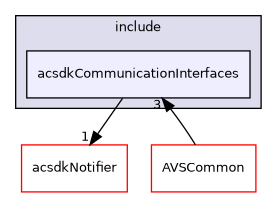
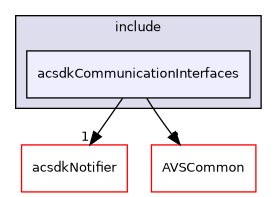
(183, 127) -> (159, 117)
